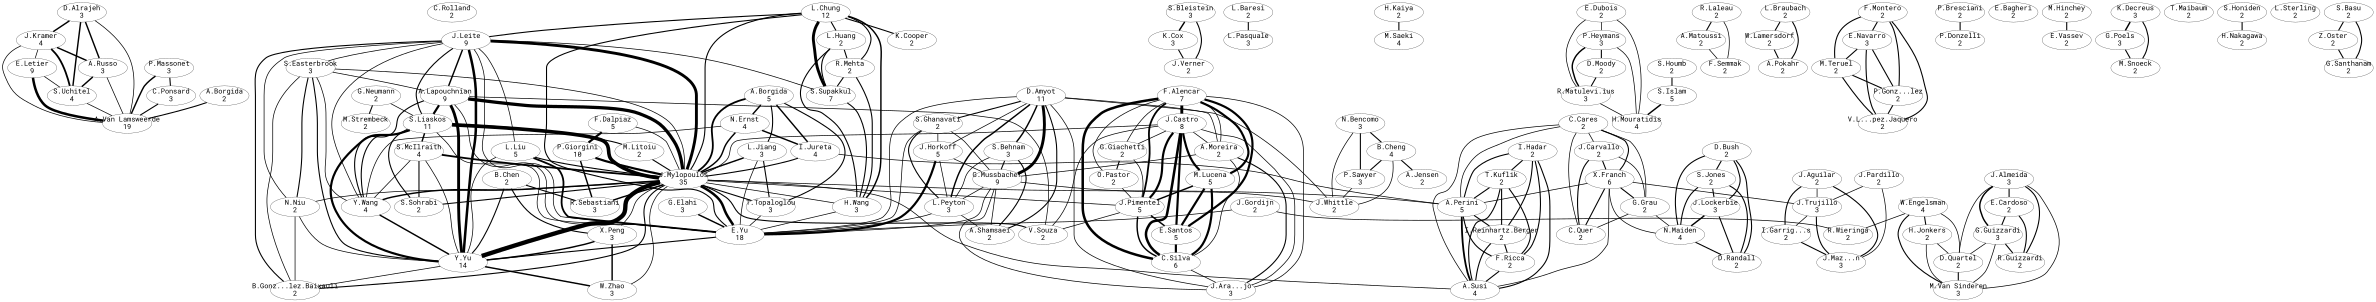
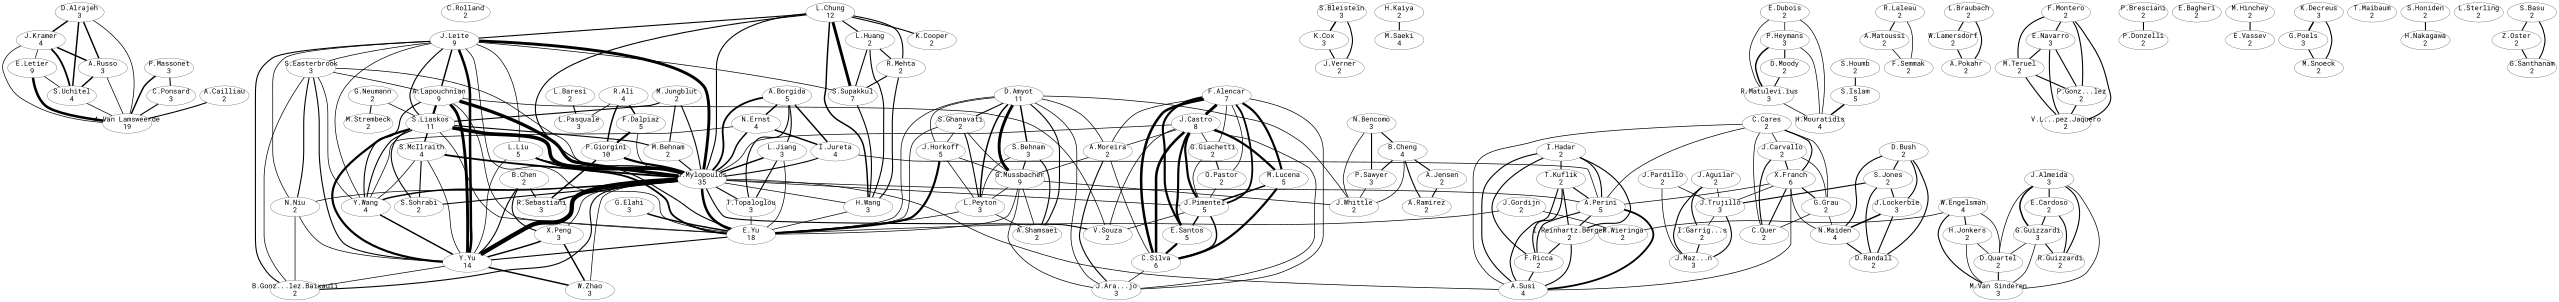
(224, 96) -> (224, 96)
none -> (624, 96)
none -> (677, 96)
(639, 151) -> (668, 151)
(1685, 204) -> (1804, 193)
(1193, 207) -> none
none -> (1427, 207)
